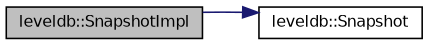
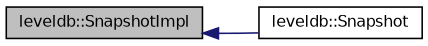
(223, 12) -> (238, 33)
